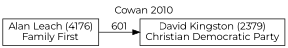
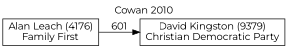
(212, 32) -> (212, 32)
